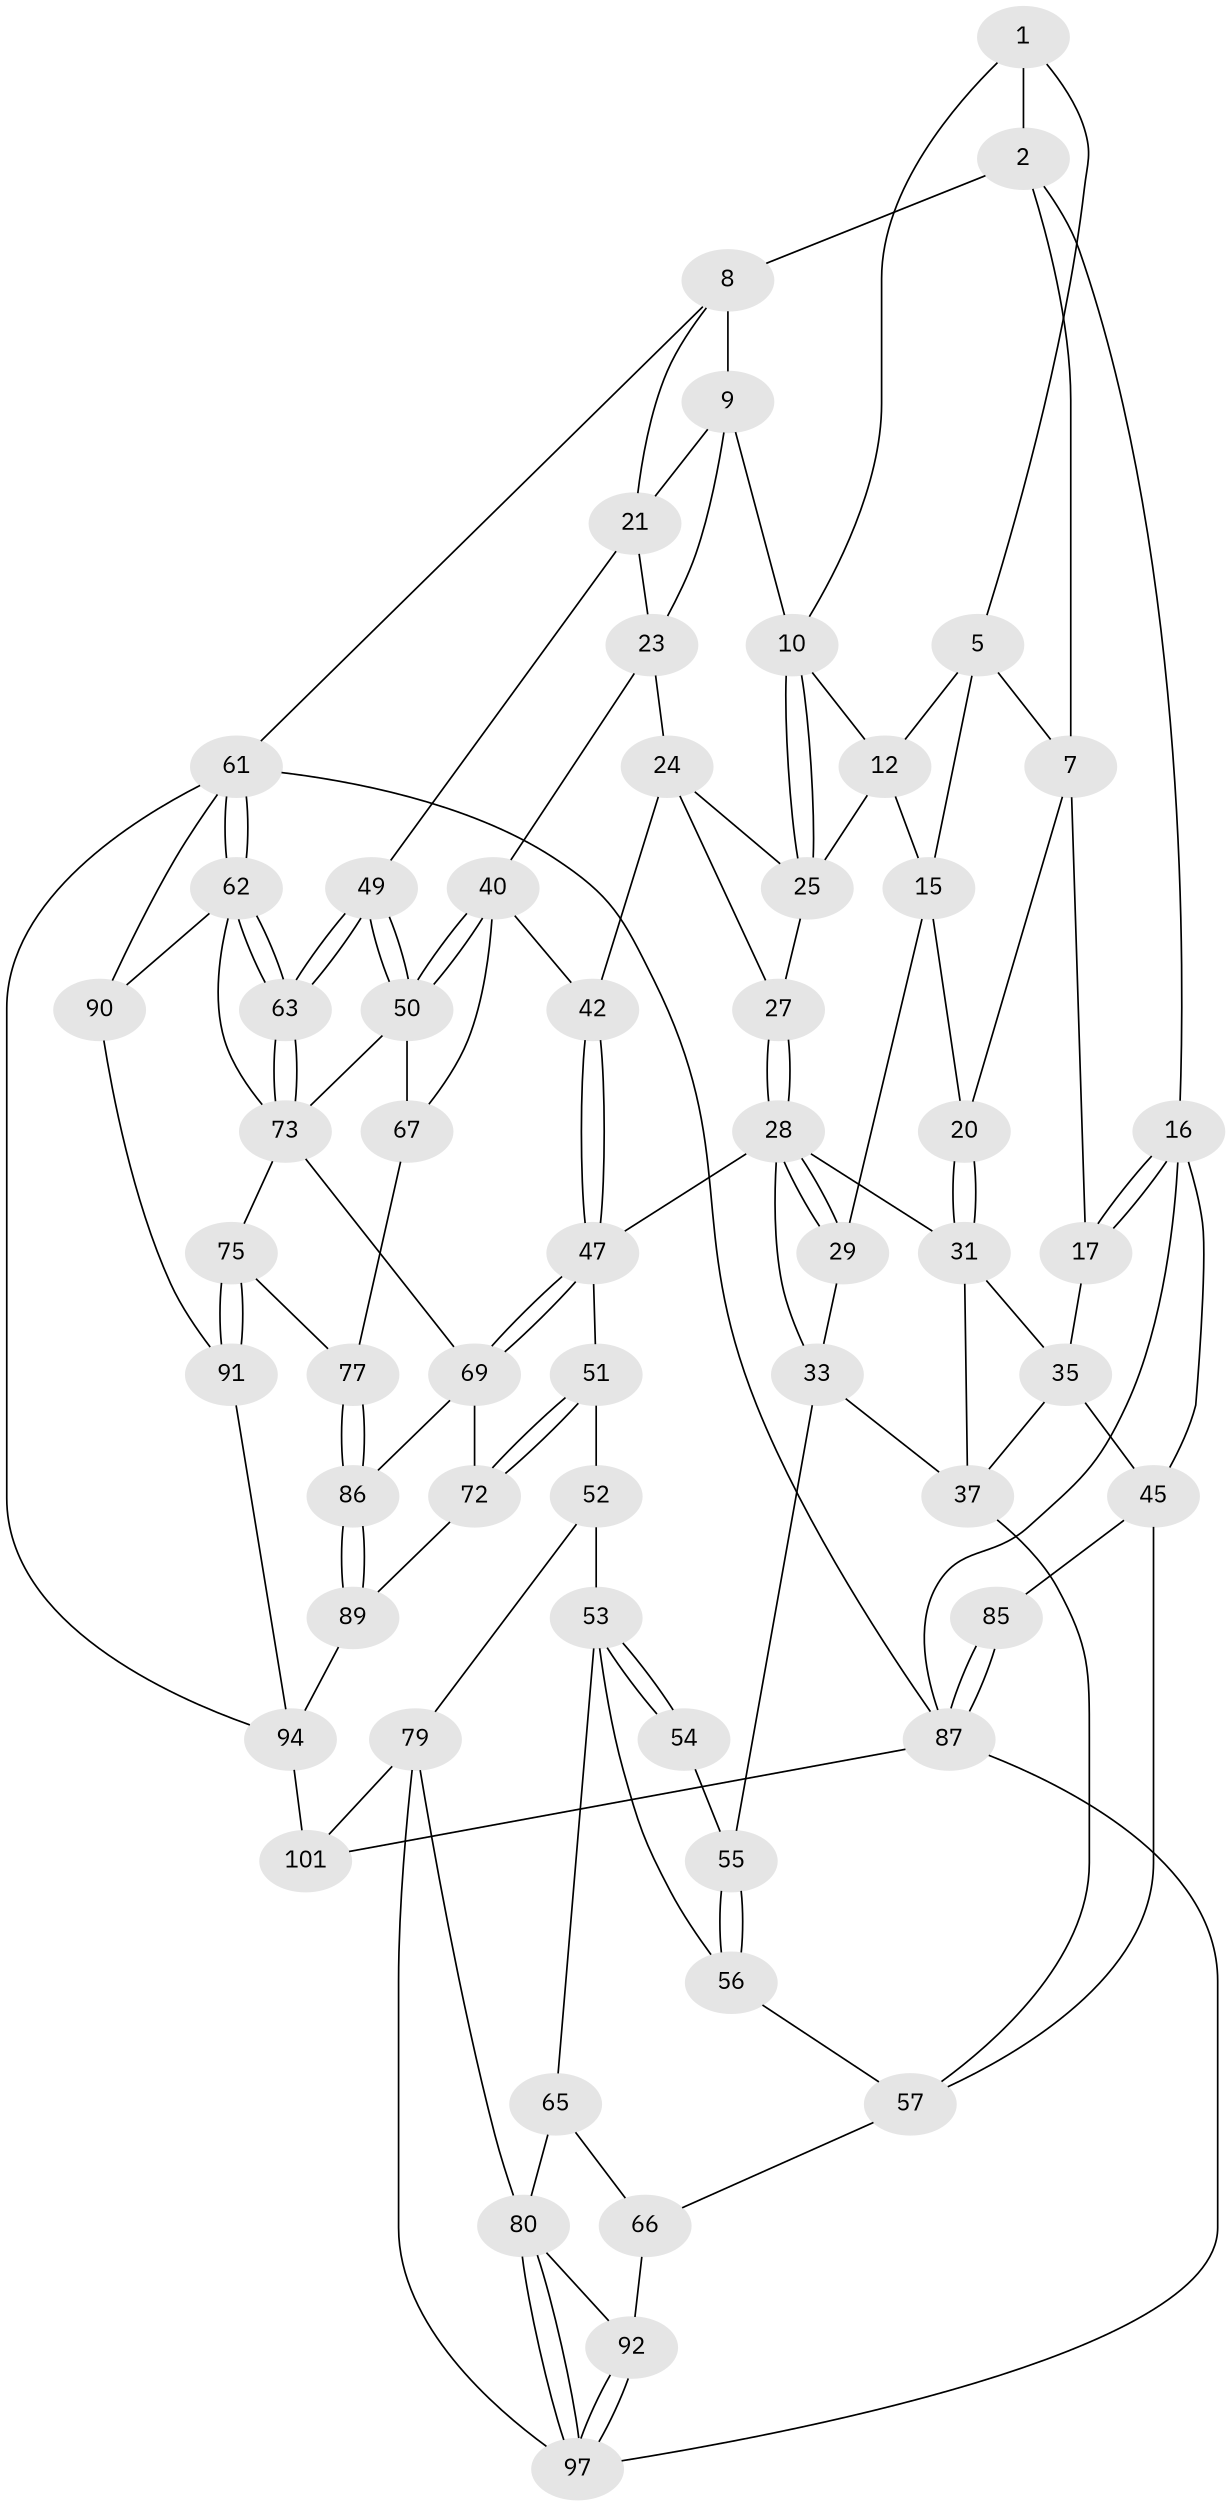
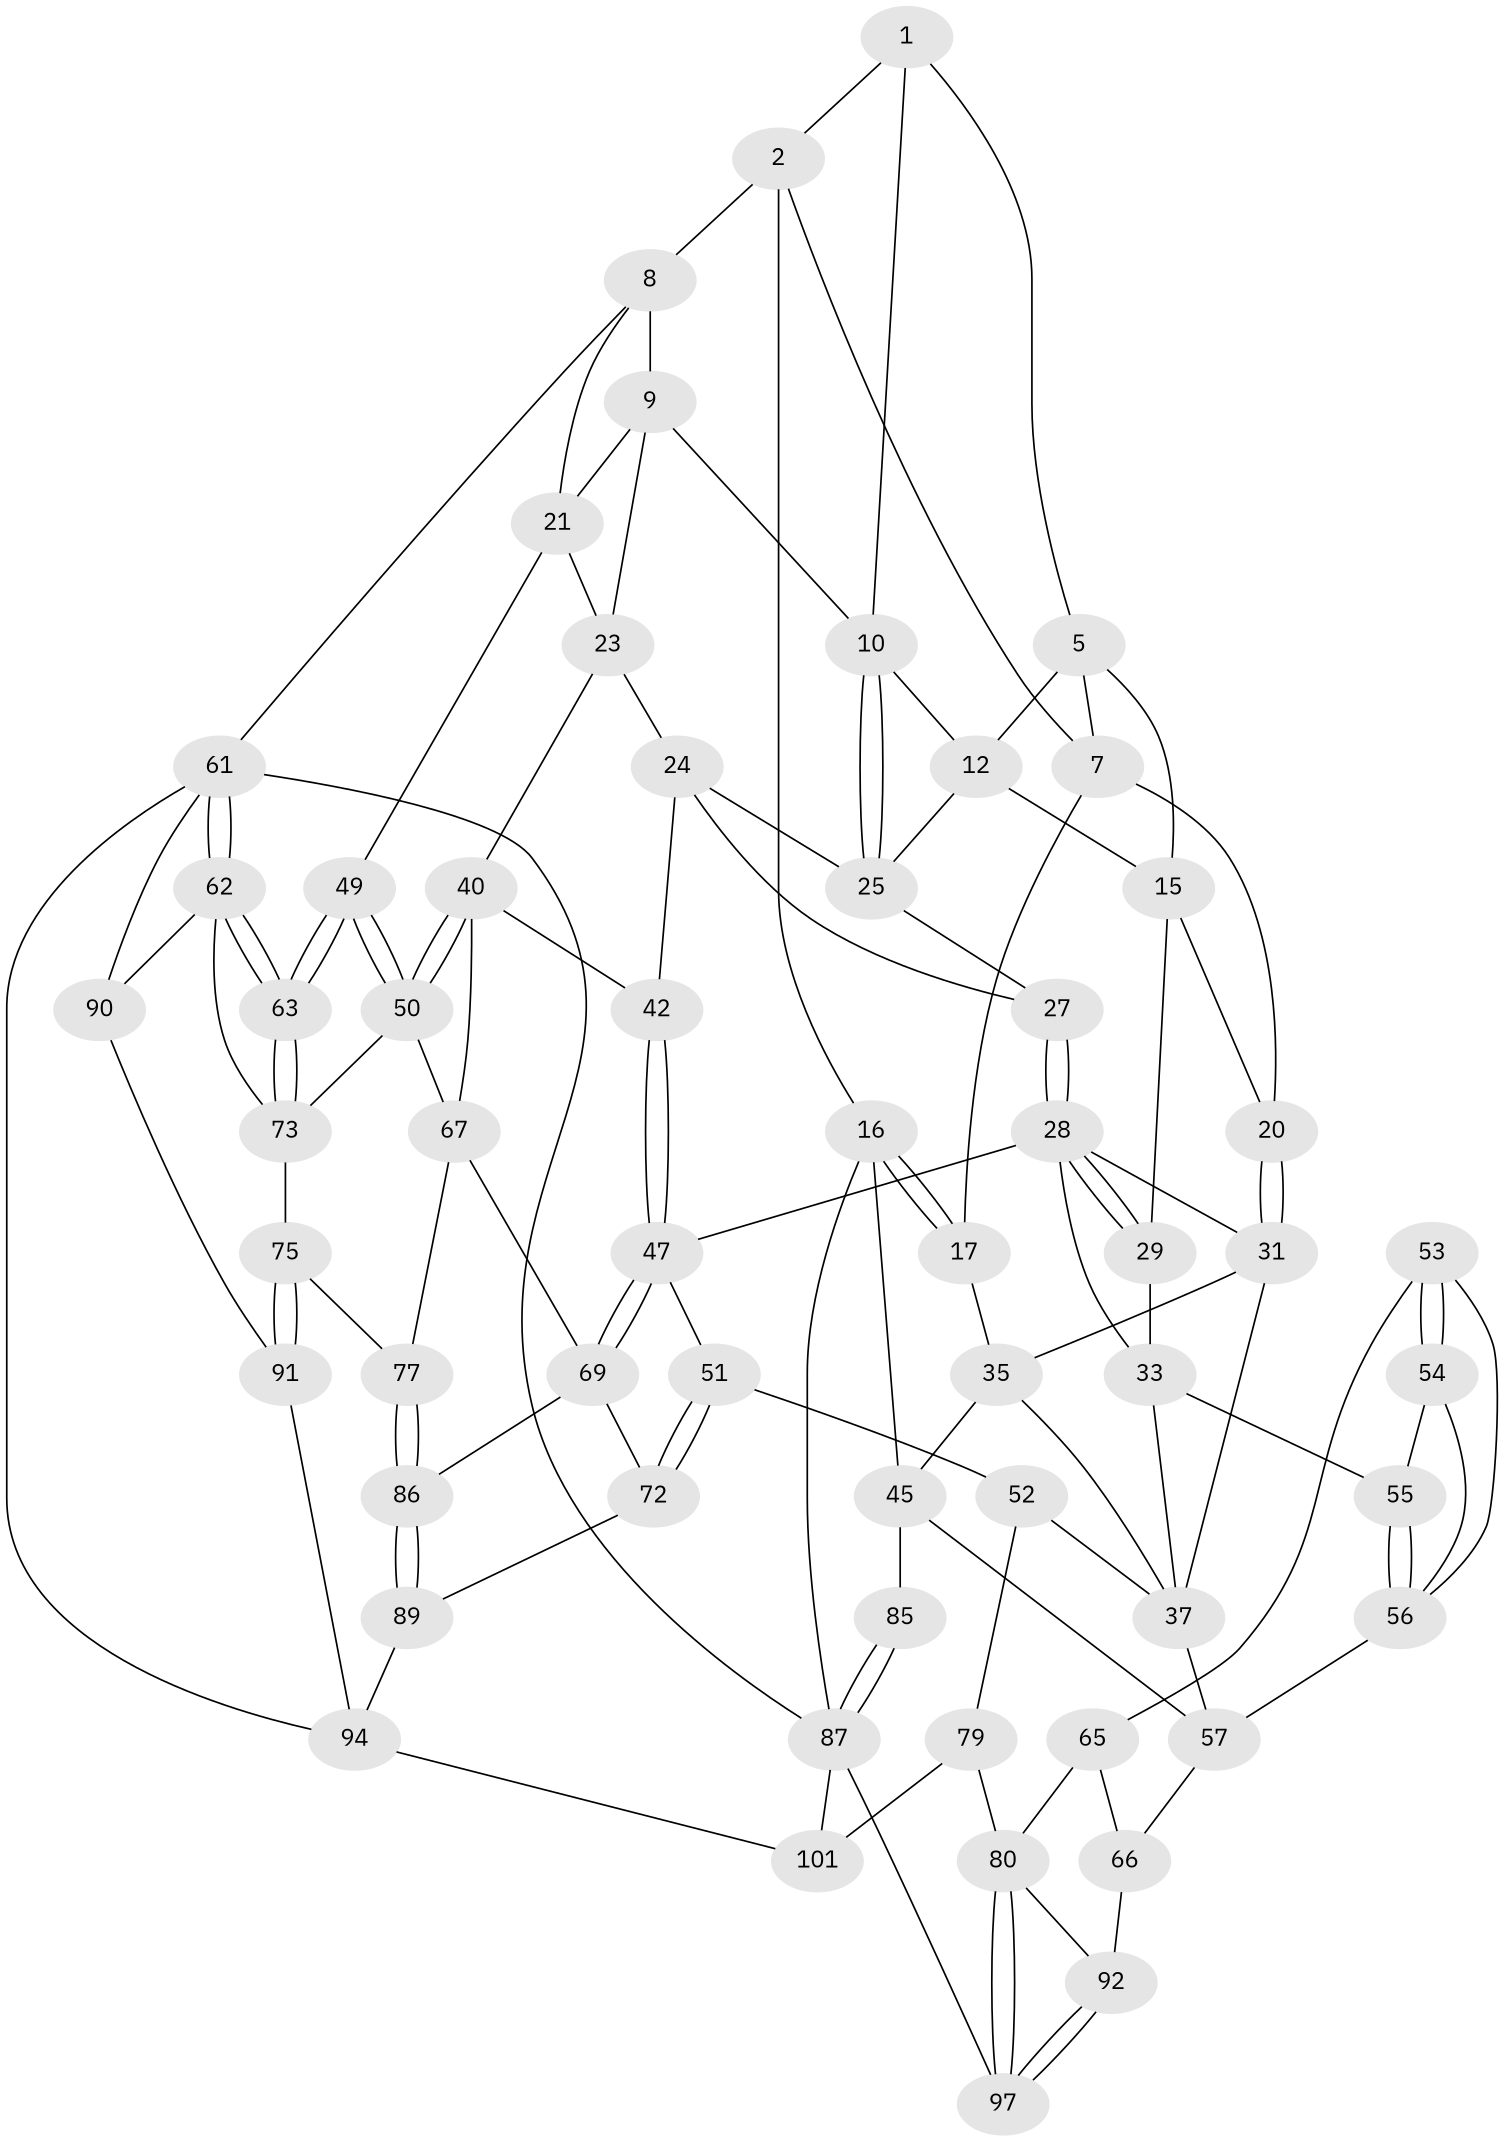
(369, 1239) -> (518, 1244)
none -> (1465, 1502)
(596, 1557) -> (1100, 1557)
(399, 2135) -> none
